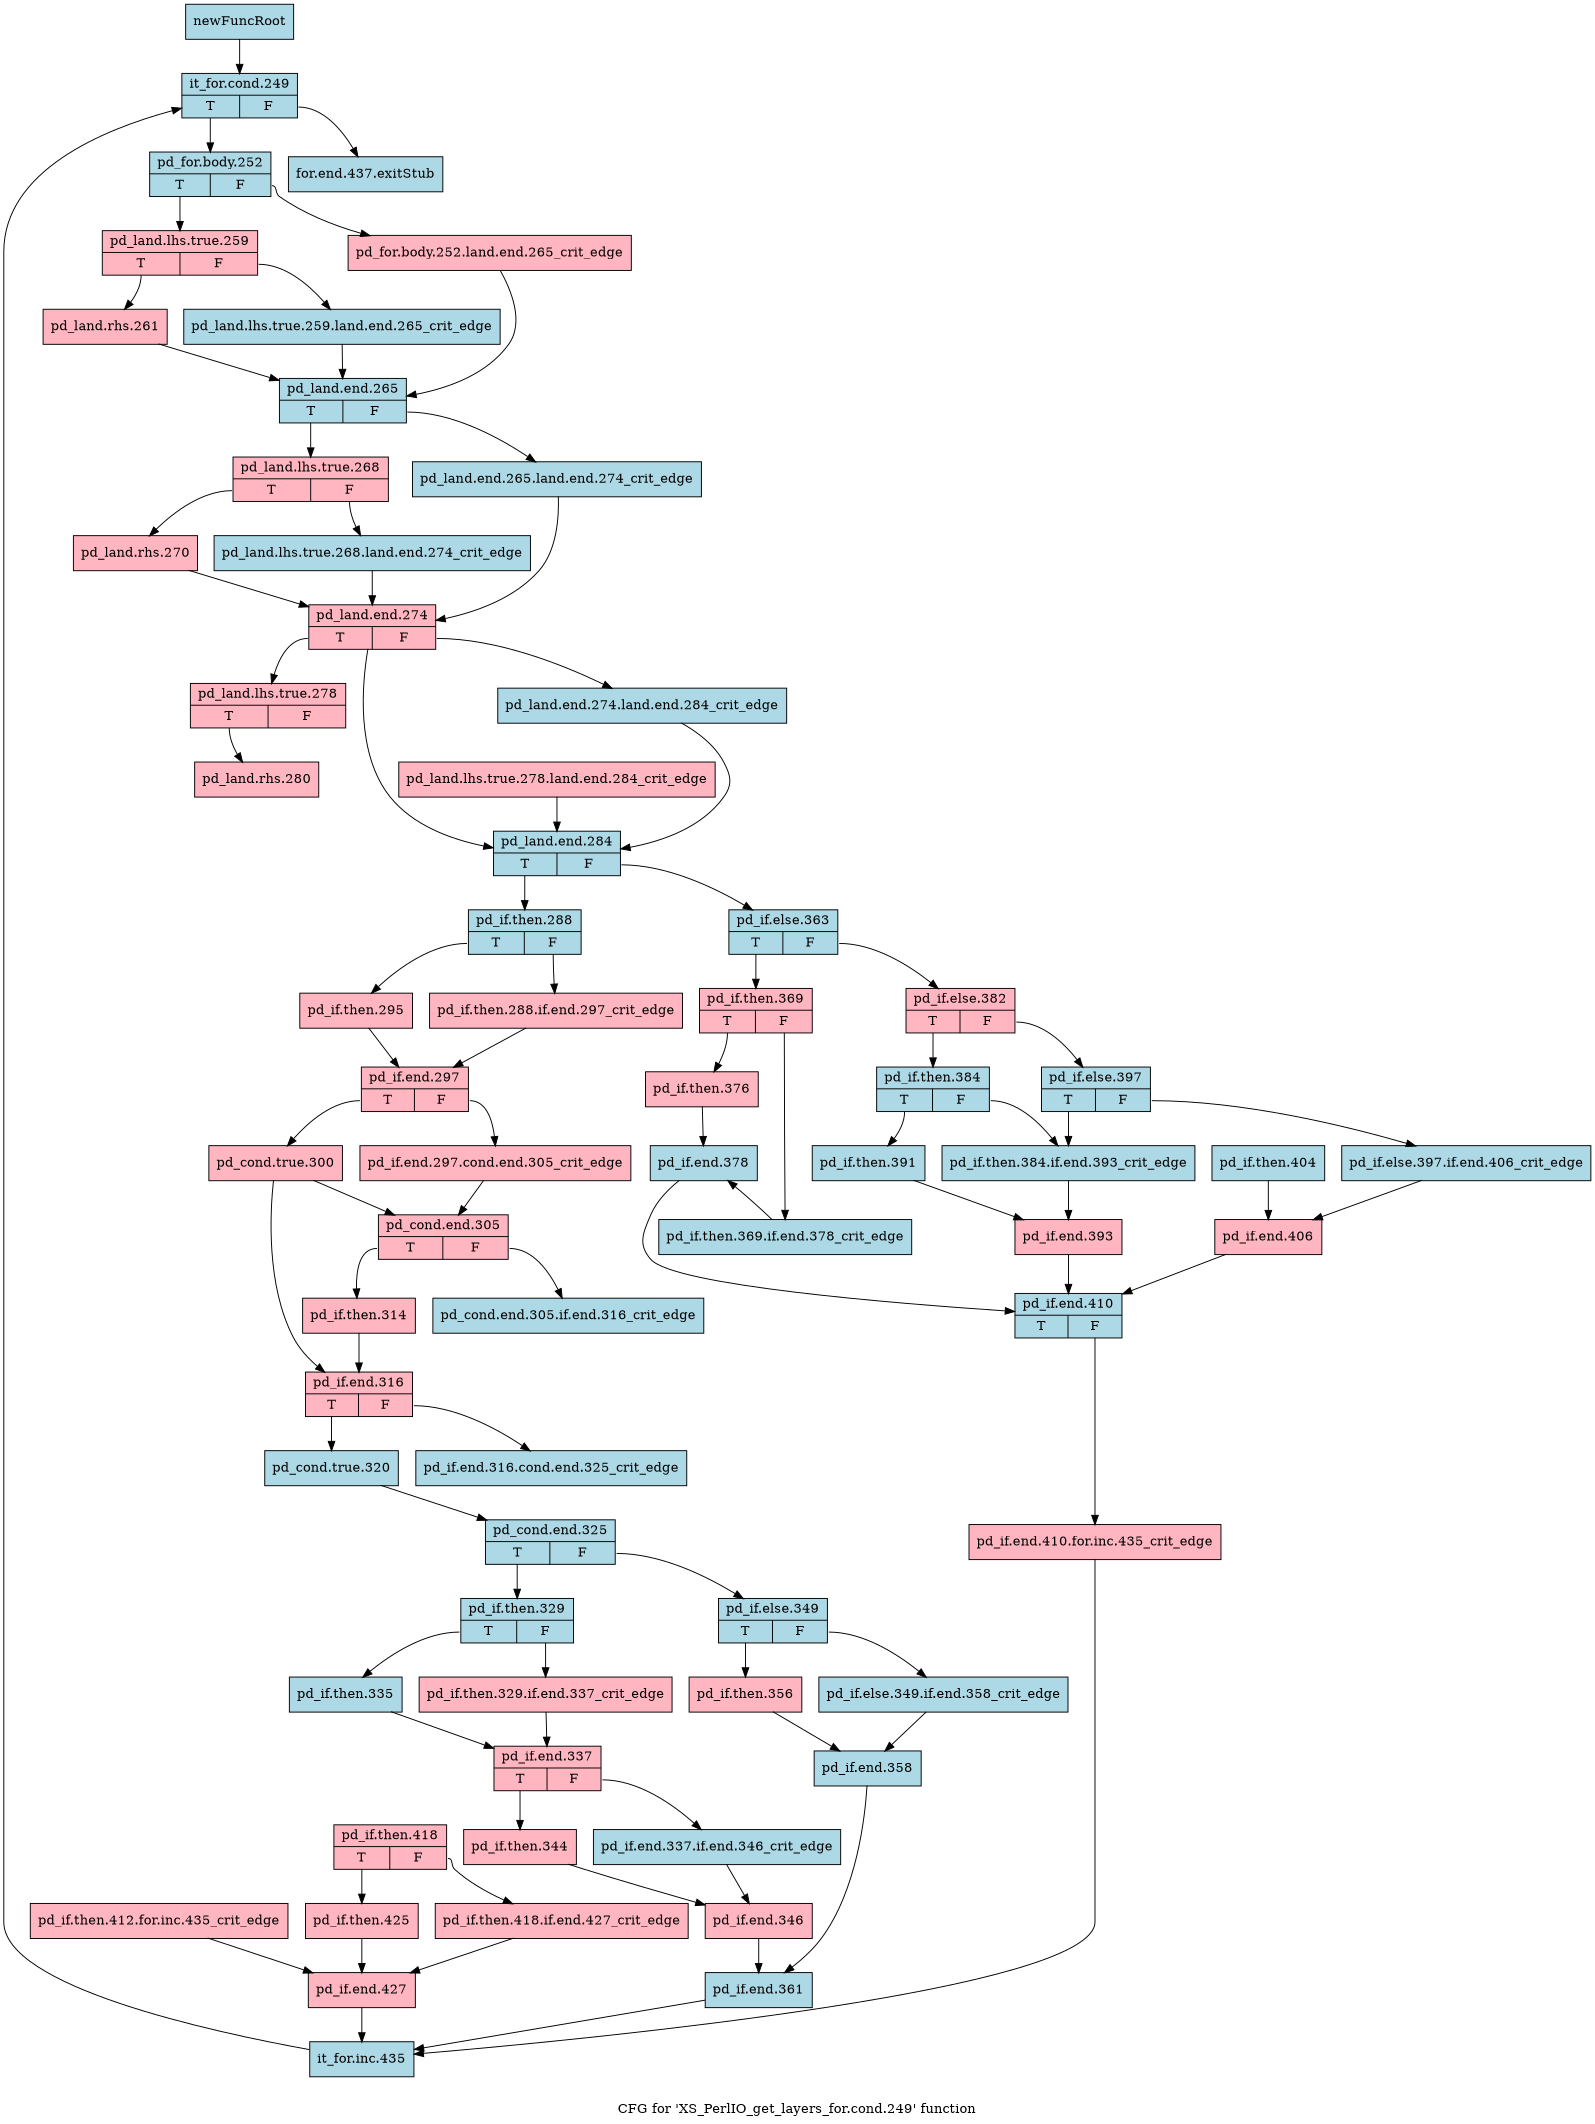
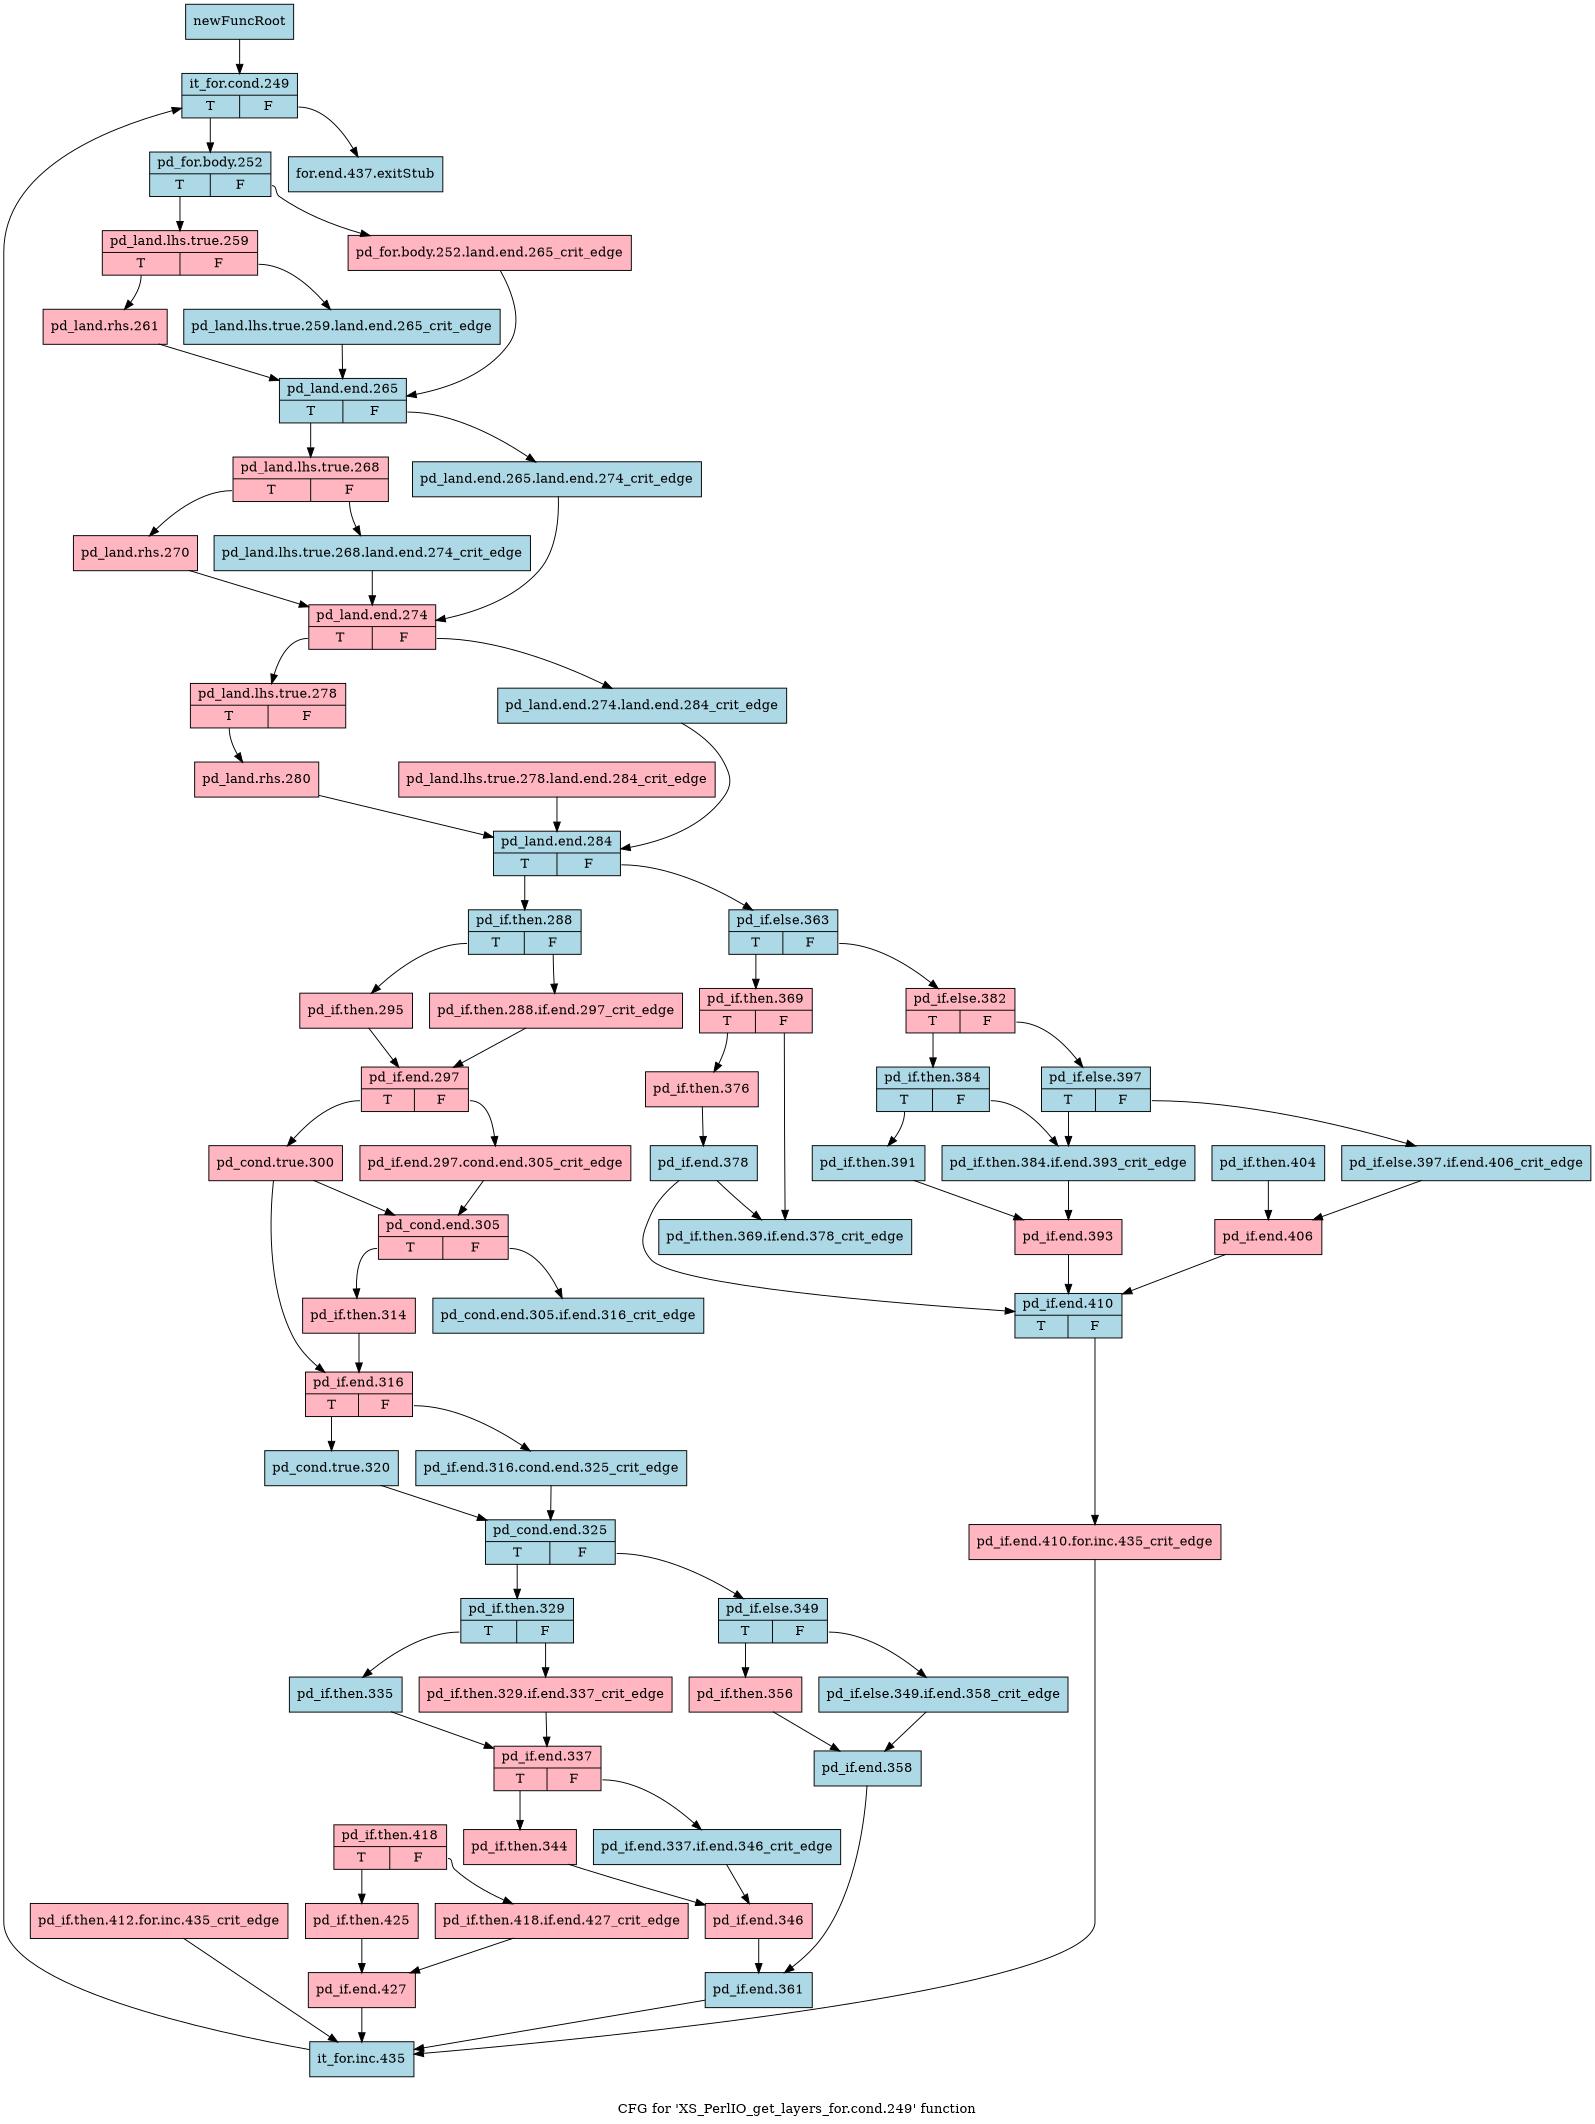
(378, 777) -> (401, 815)
(754, 1203) -> (735, 1197)
none -> (551, 1498)
(256, 1954) -> (257, 1987)
